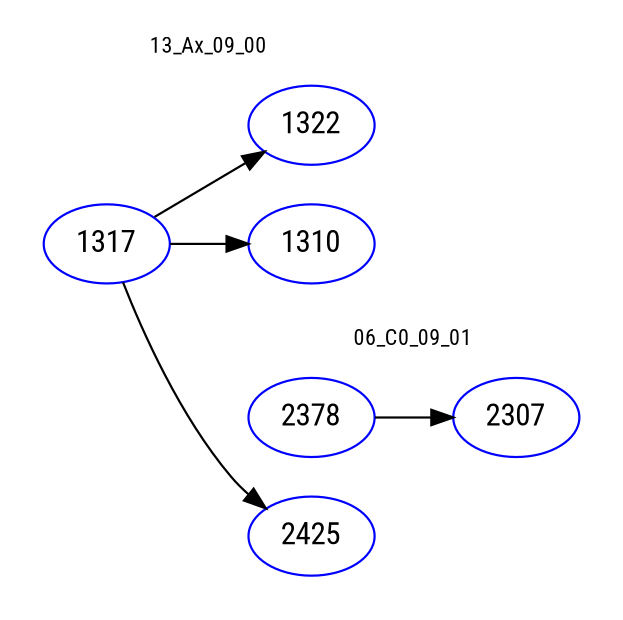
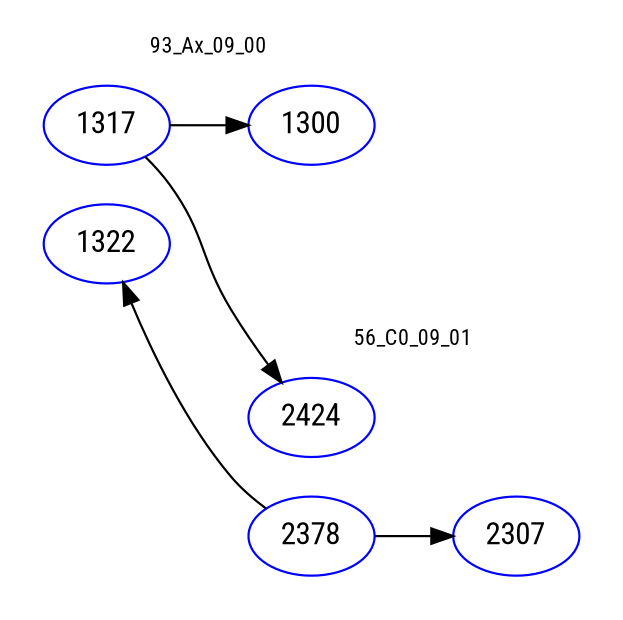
(209, 47) -> (209, 47)
(200, 190) -> (187, 414)
(312, 244) -> (312, 125)
(414, 339) -> (414, 339)
(312, 536) -> (312, 417)
